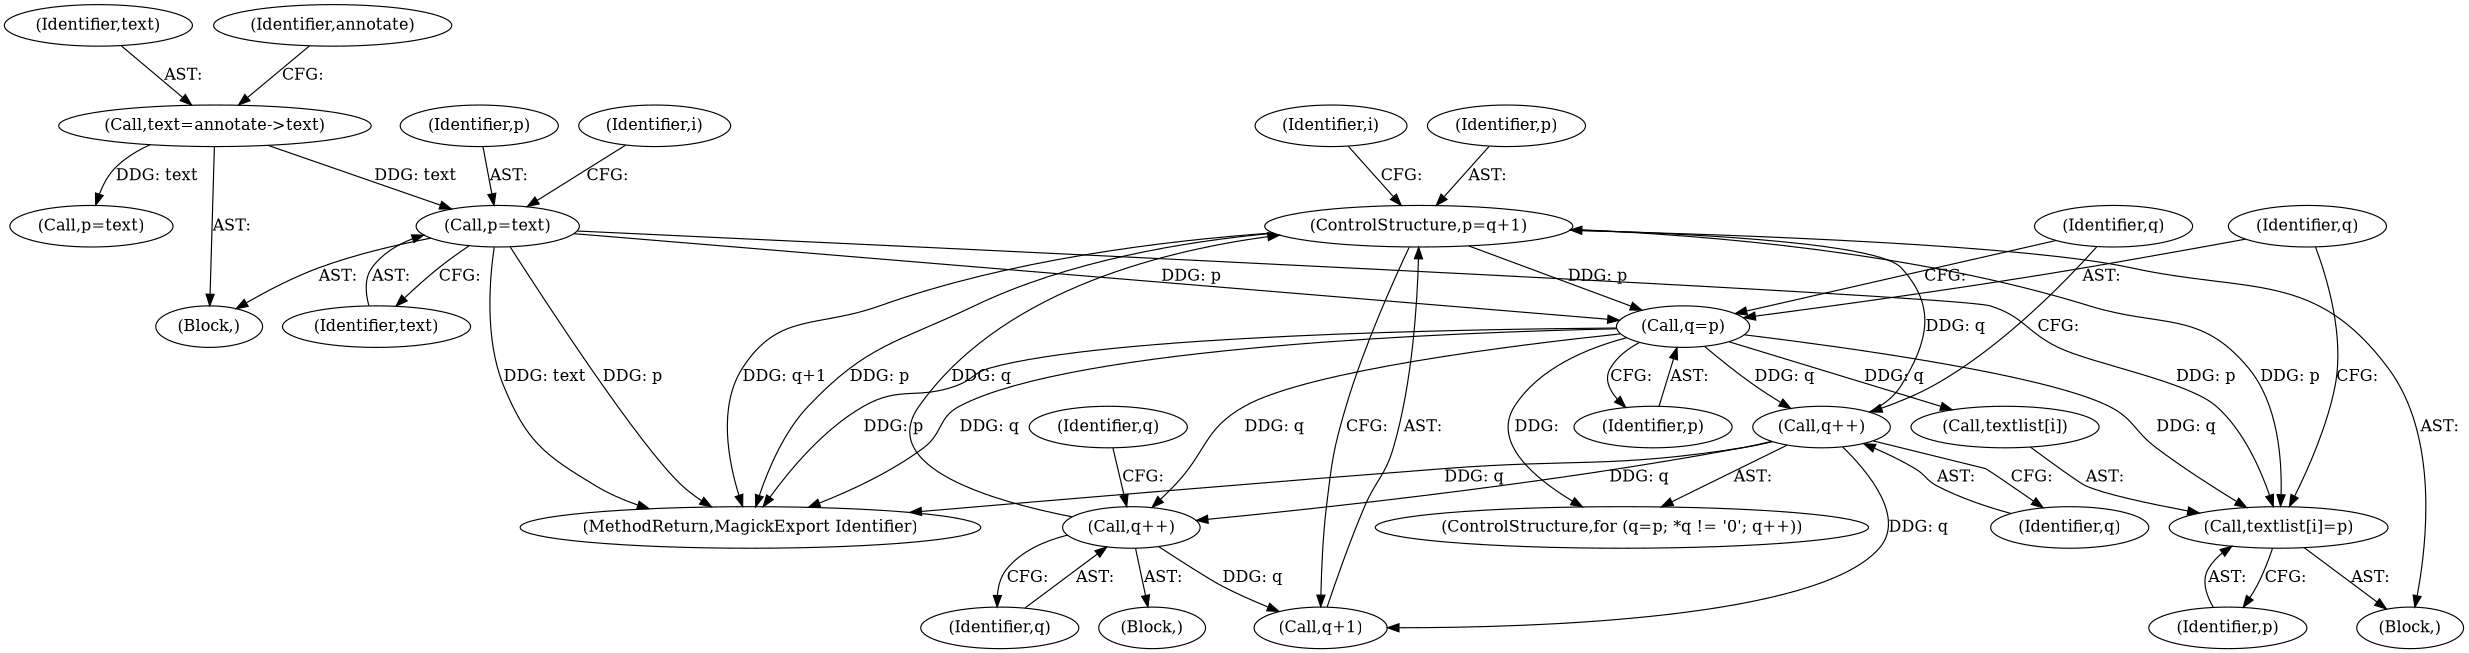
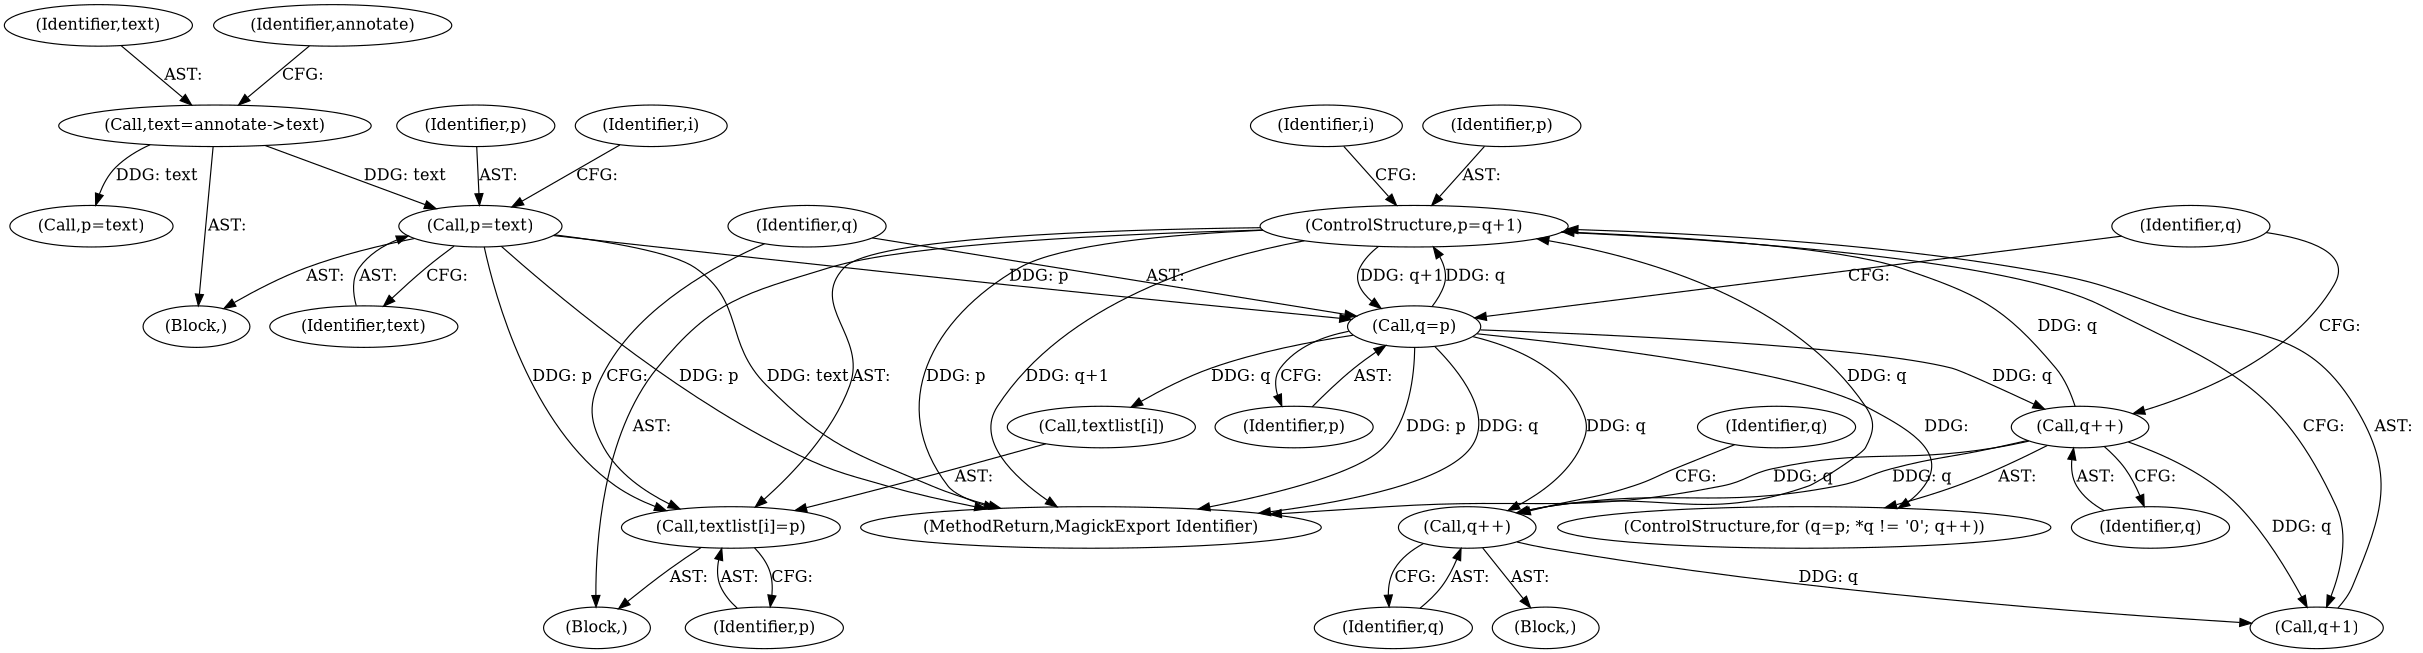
(1598, 276) -> (1402, 276)
(2007, 376) -> (1445, 283)
(2290, 377) -> (874, 377)
